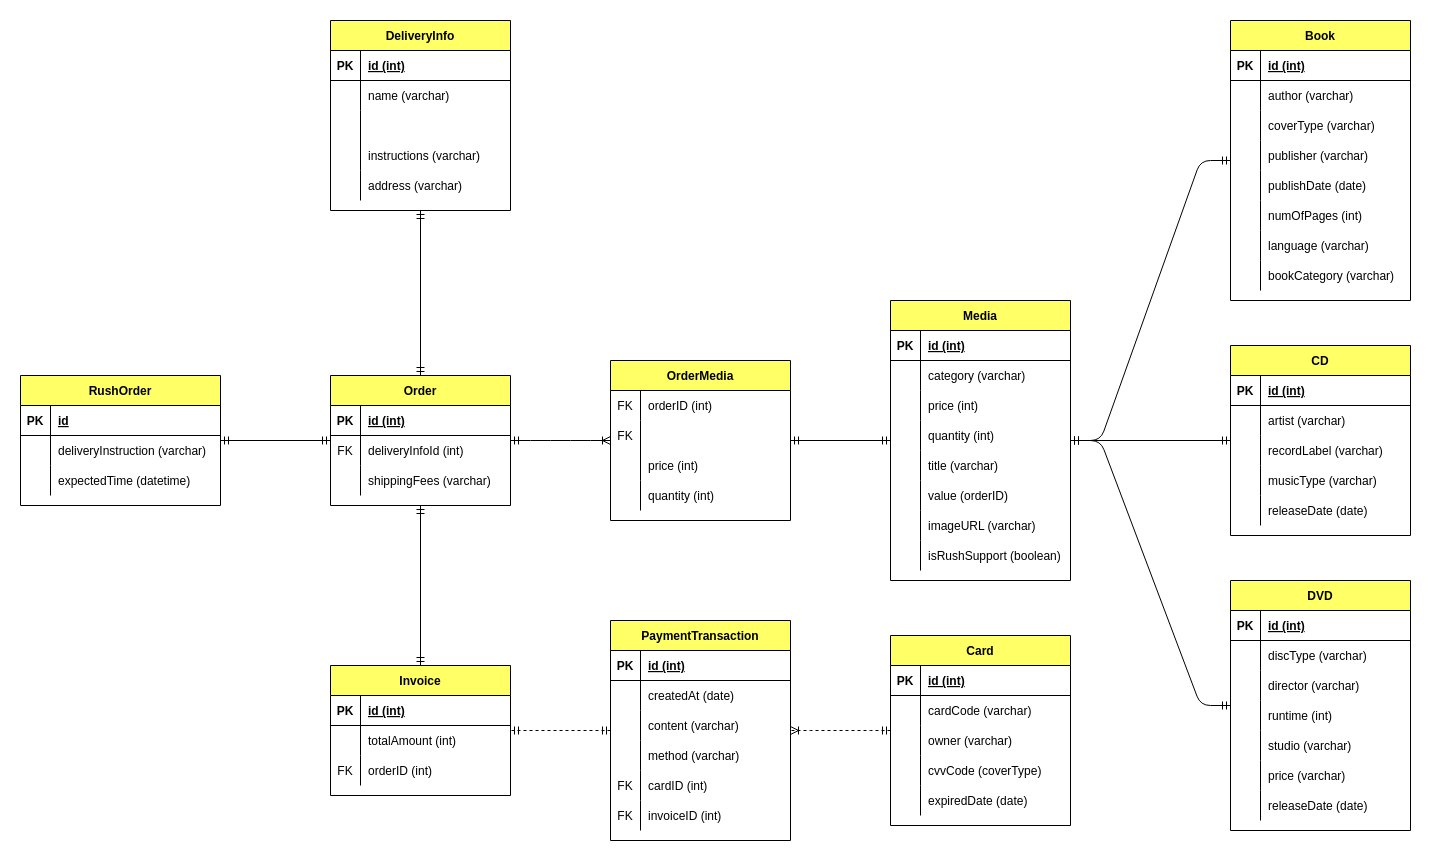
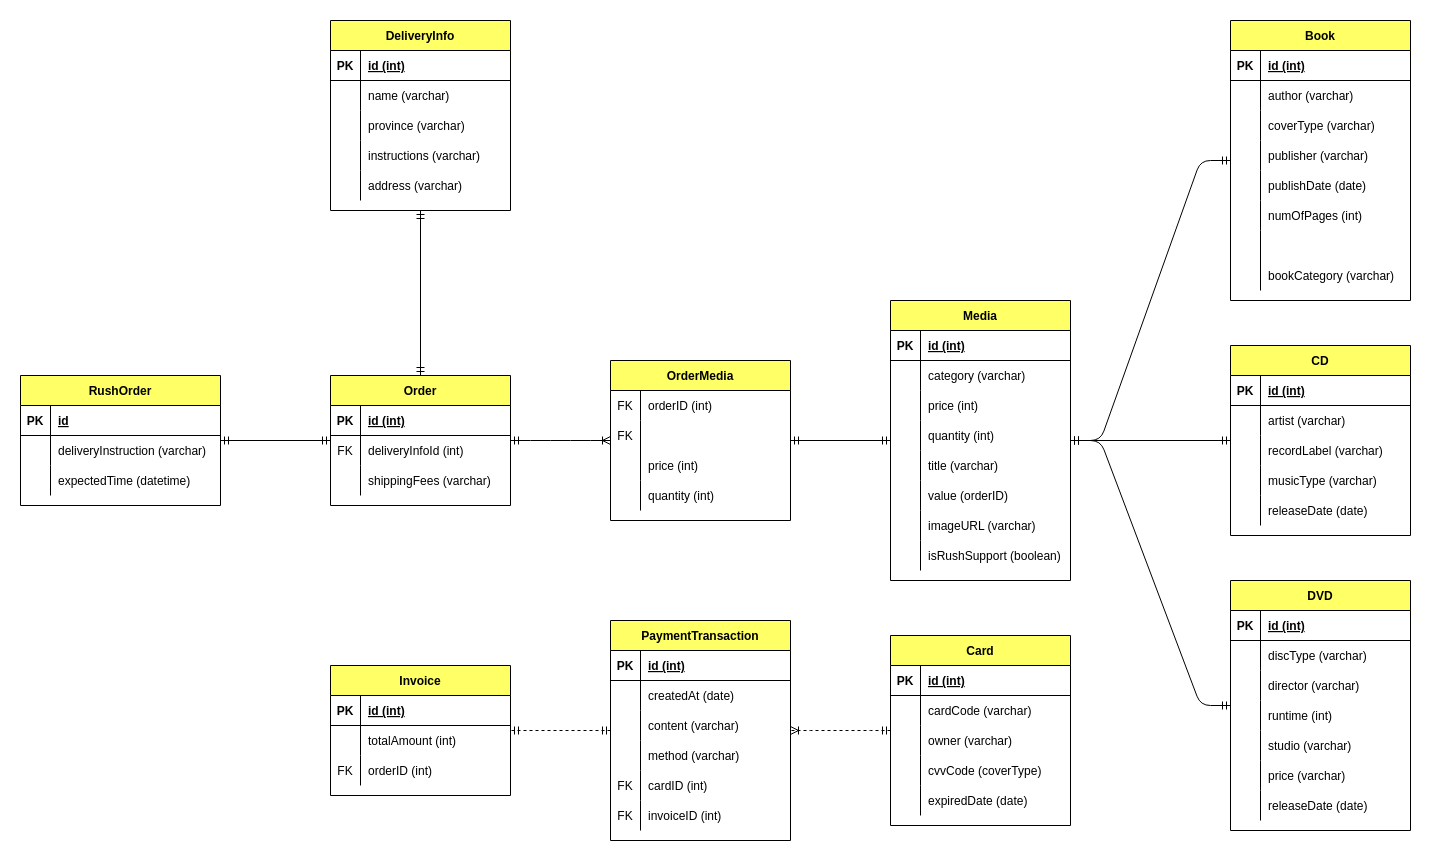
none -> (436, 126)
(1336, 246) -> none
(421, 587) -> none
